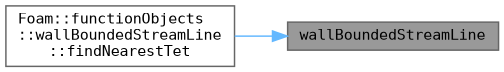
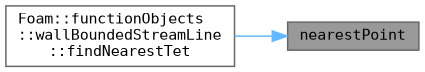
(393, 36) -> (353, 36)
